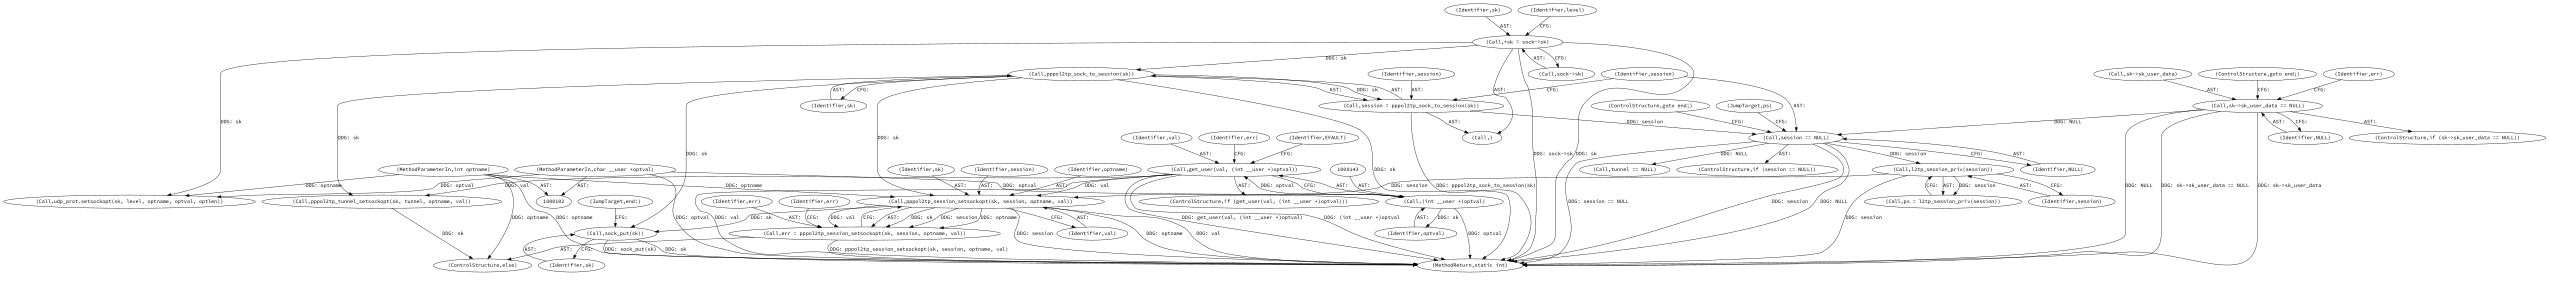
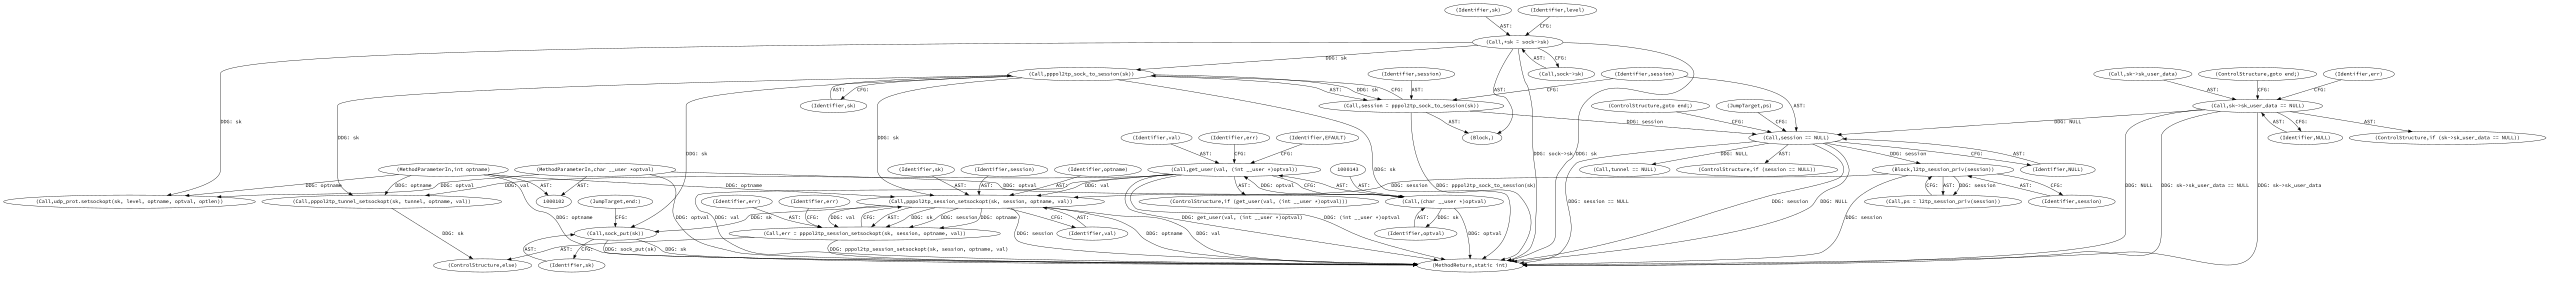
(1399, 90) -> (1399, 90)
(1482, 138) -> (1482, 138)
(1943, 170) -> (1943, 170)
(1444, 202) -> (1444, 202)
(513, 210) -> (398, 182)
